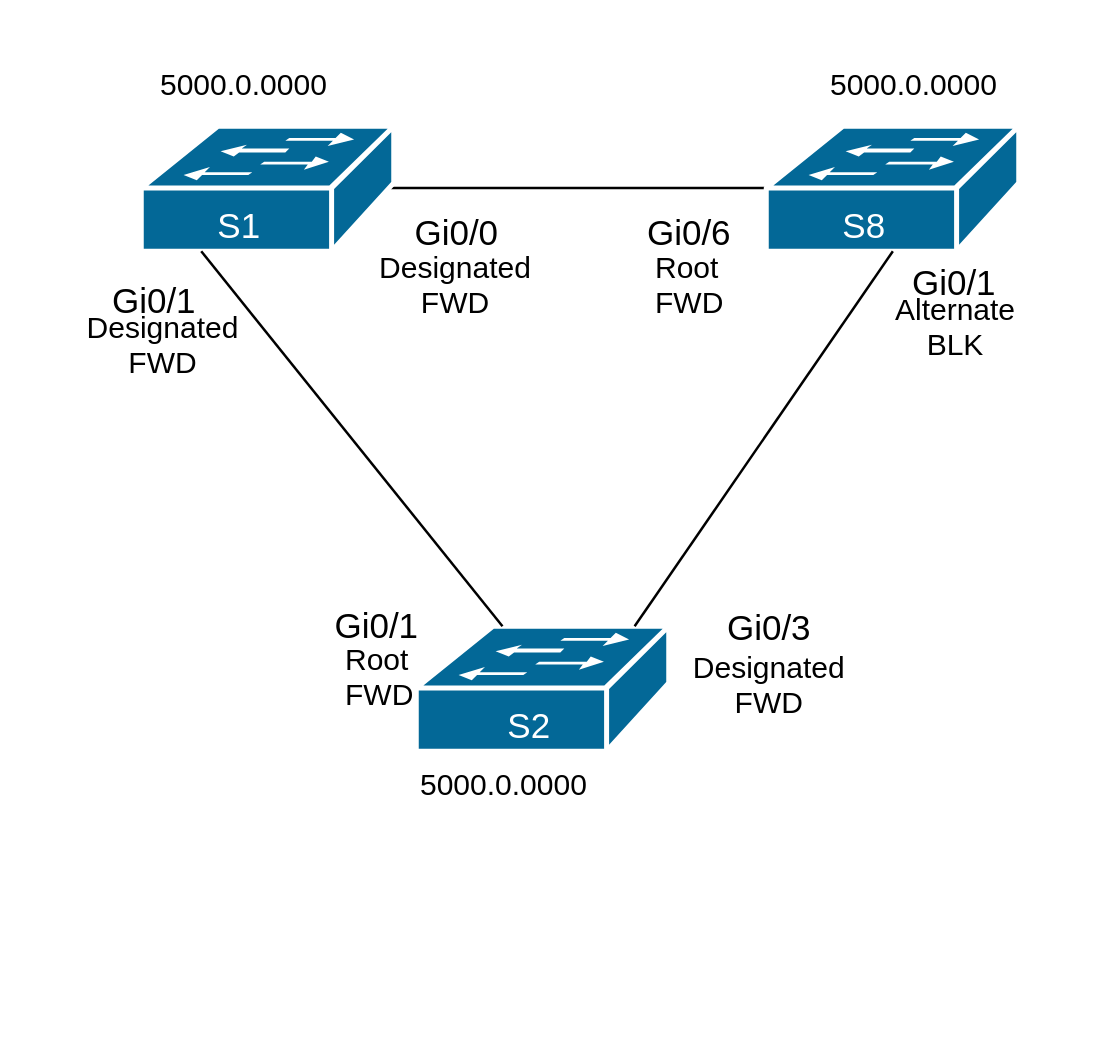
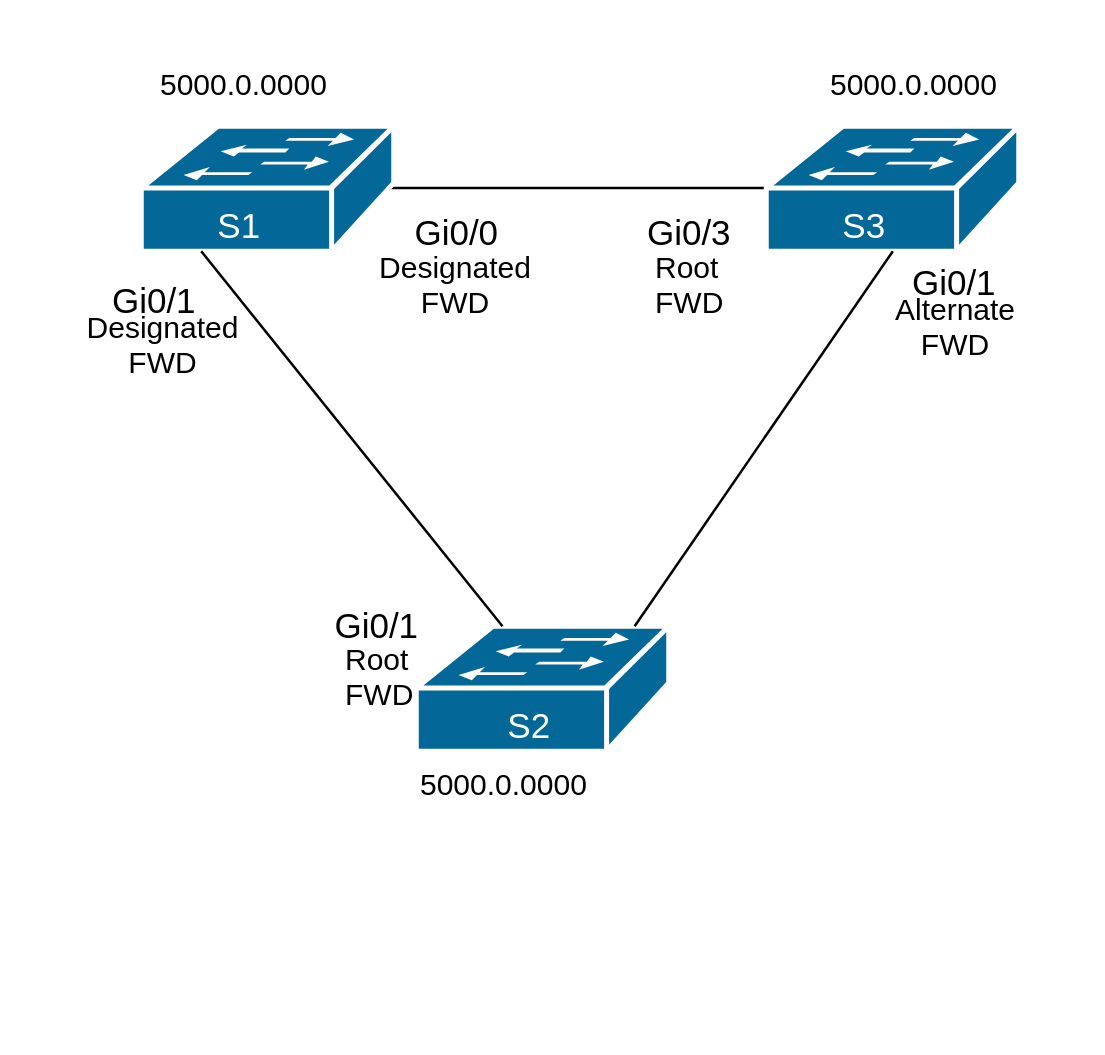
(865, 226) -> (865, 226)
(690, 234) -> (690, 234)
(956, 330) -> (956, 330)
(769, 664) -> none
